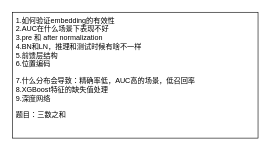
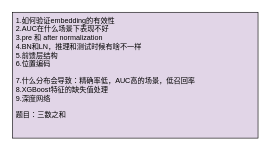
(135, 75) -> (135, 75)
